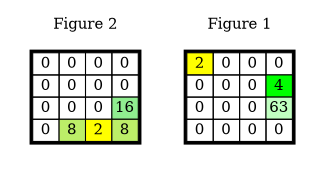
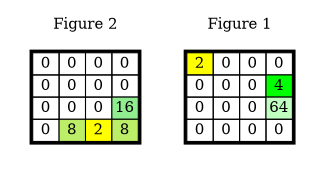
(279, 108) -> (279, 108)
